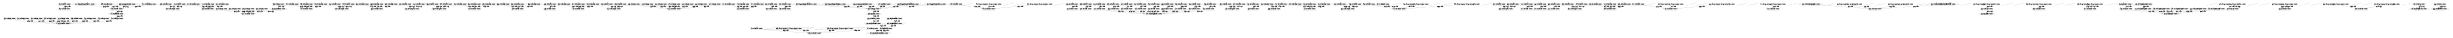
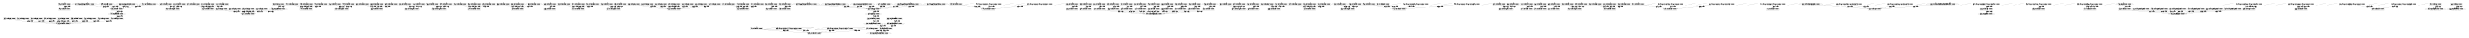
(2143, 6) -> (2178, 11)
